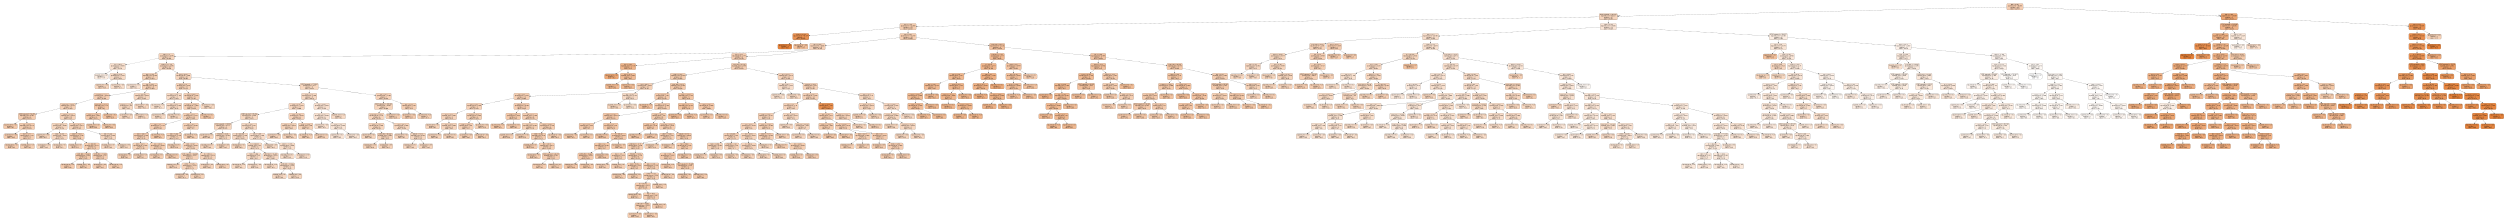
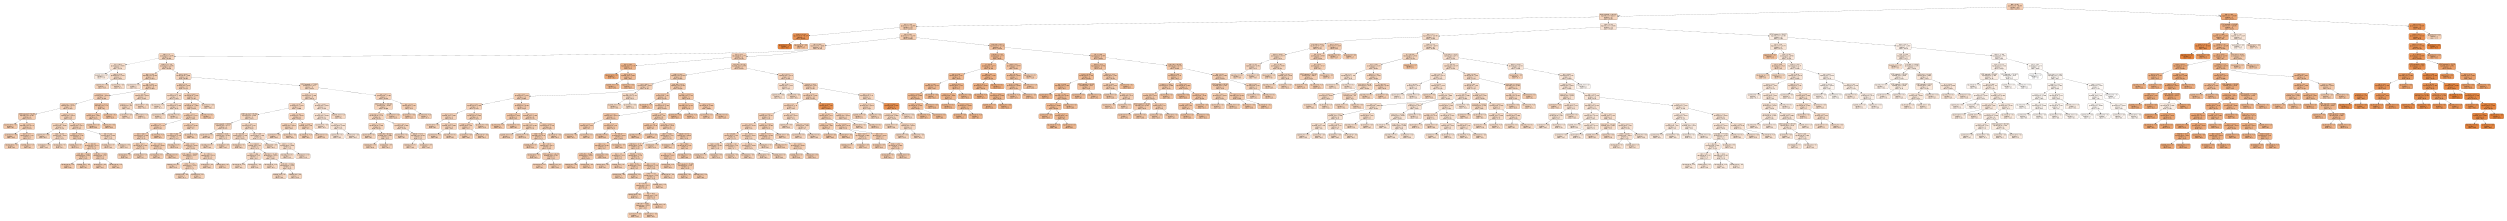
(891, 106) -> (891, 106)
